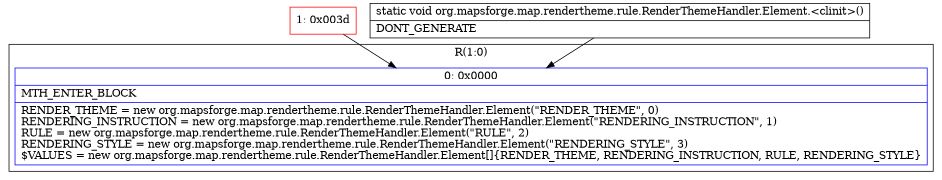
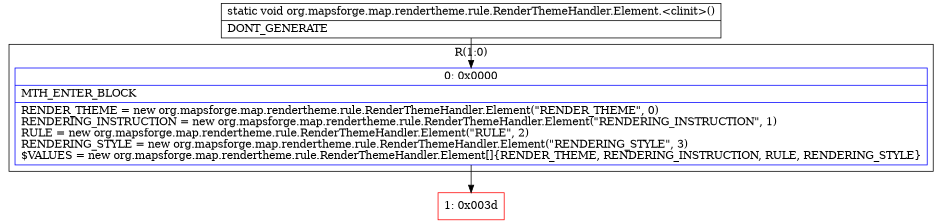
(366, 49) -> (471, 176)
